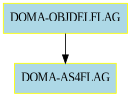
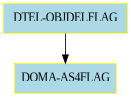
(65, 18) -> (65, 18)
